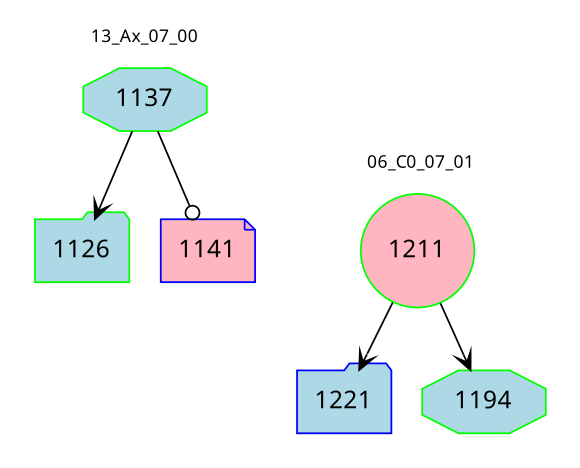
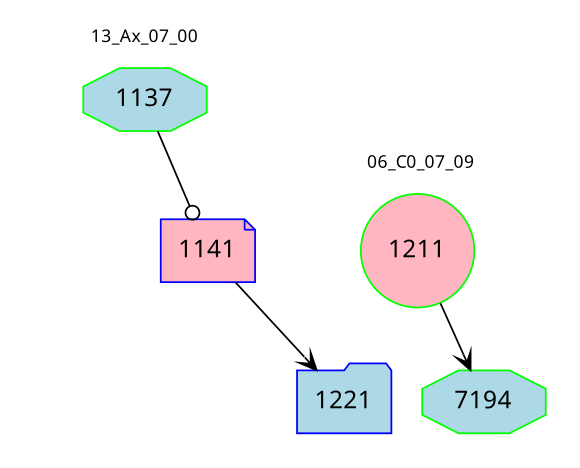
(421, 163) -> (421, 163)
(82, 251) -> none
(380, 328) -> (270, 320)
(484, 402) -> (484, 402)
